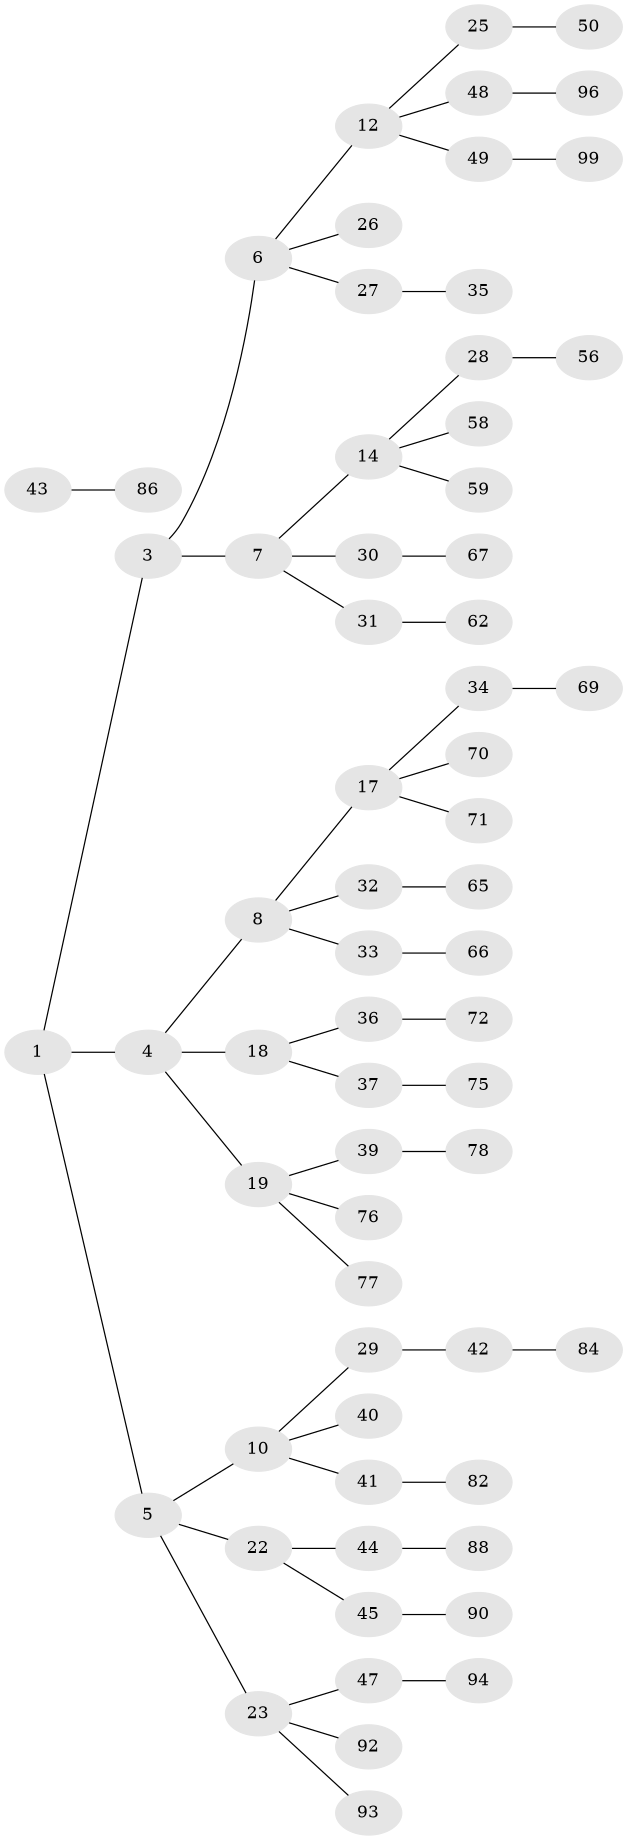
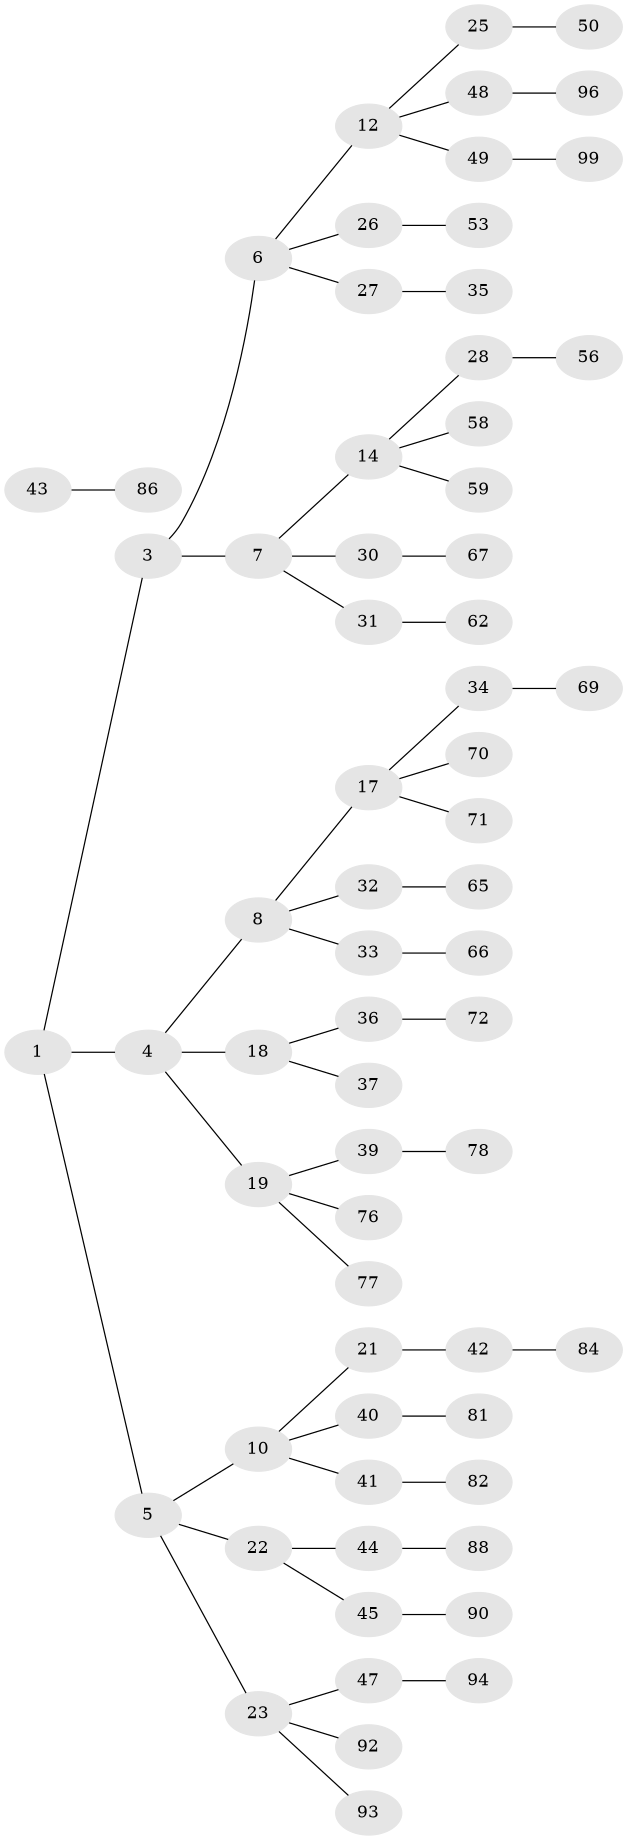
none -> (479, 225)
(479, 1085) -> none
(369, 1350) -> (369, 1350)
none -> (479, 1416)
